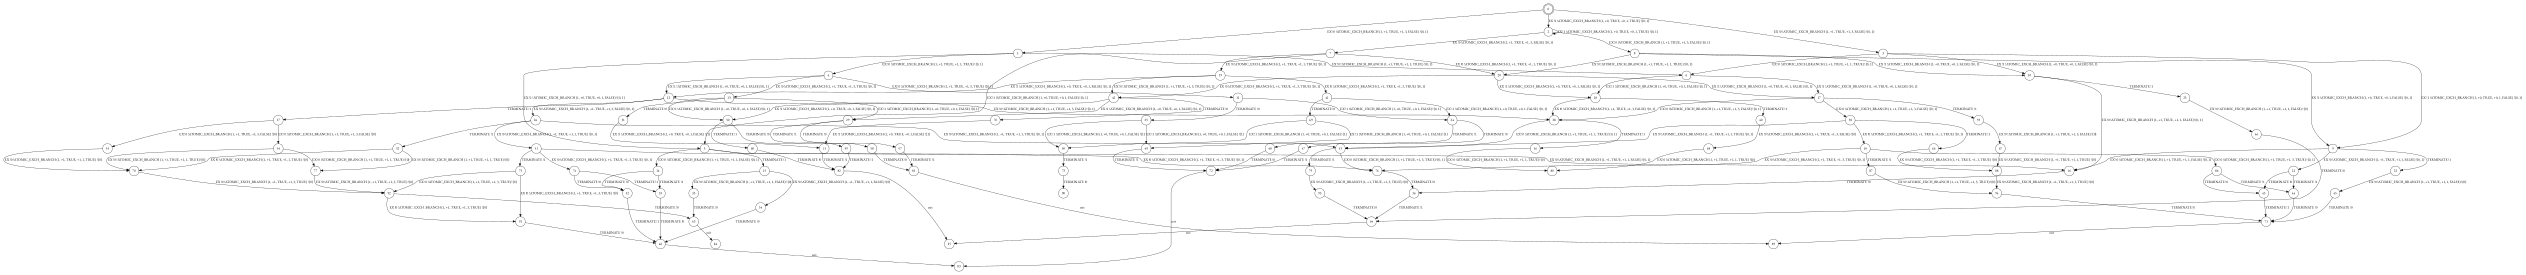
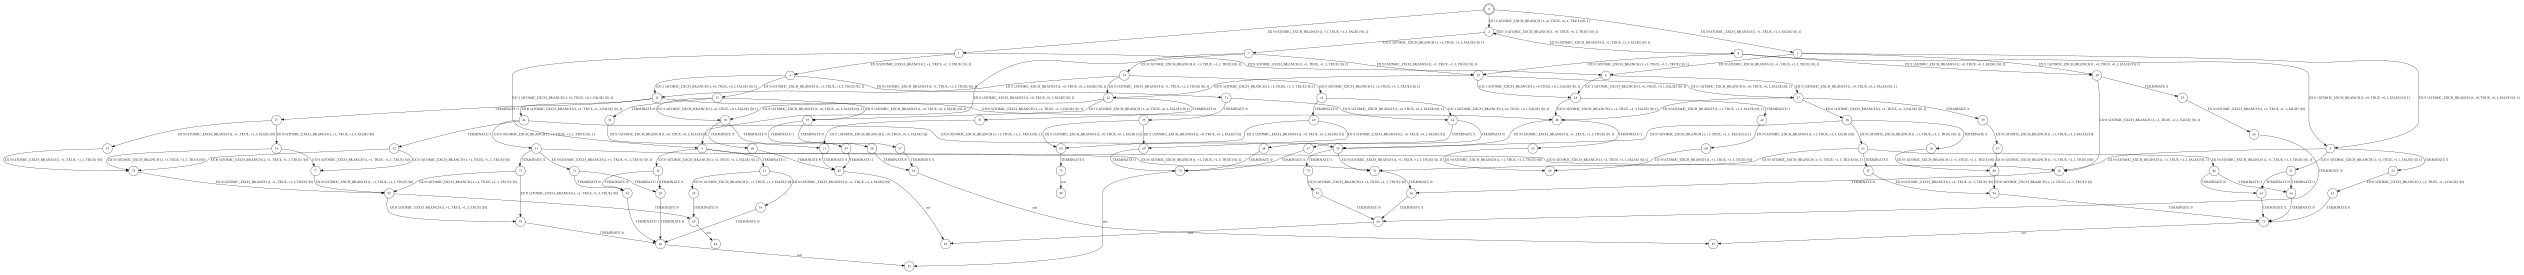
(1075, 182) -> (1063, 182)
